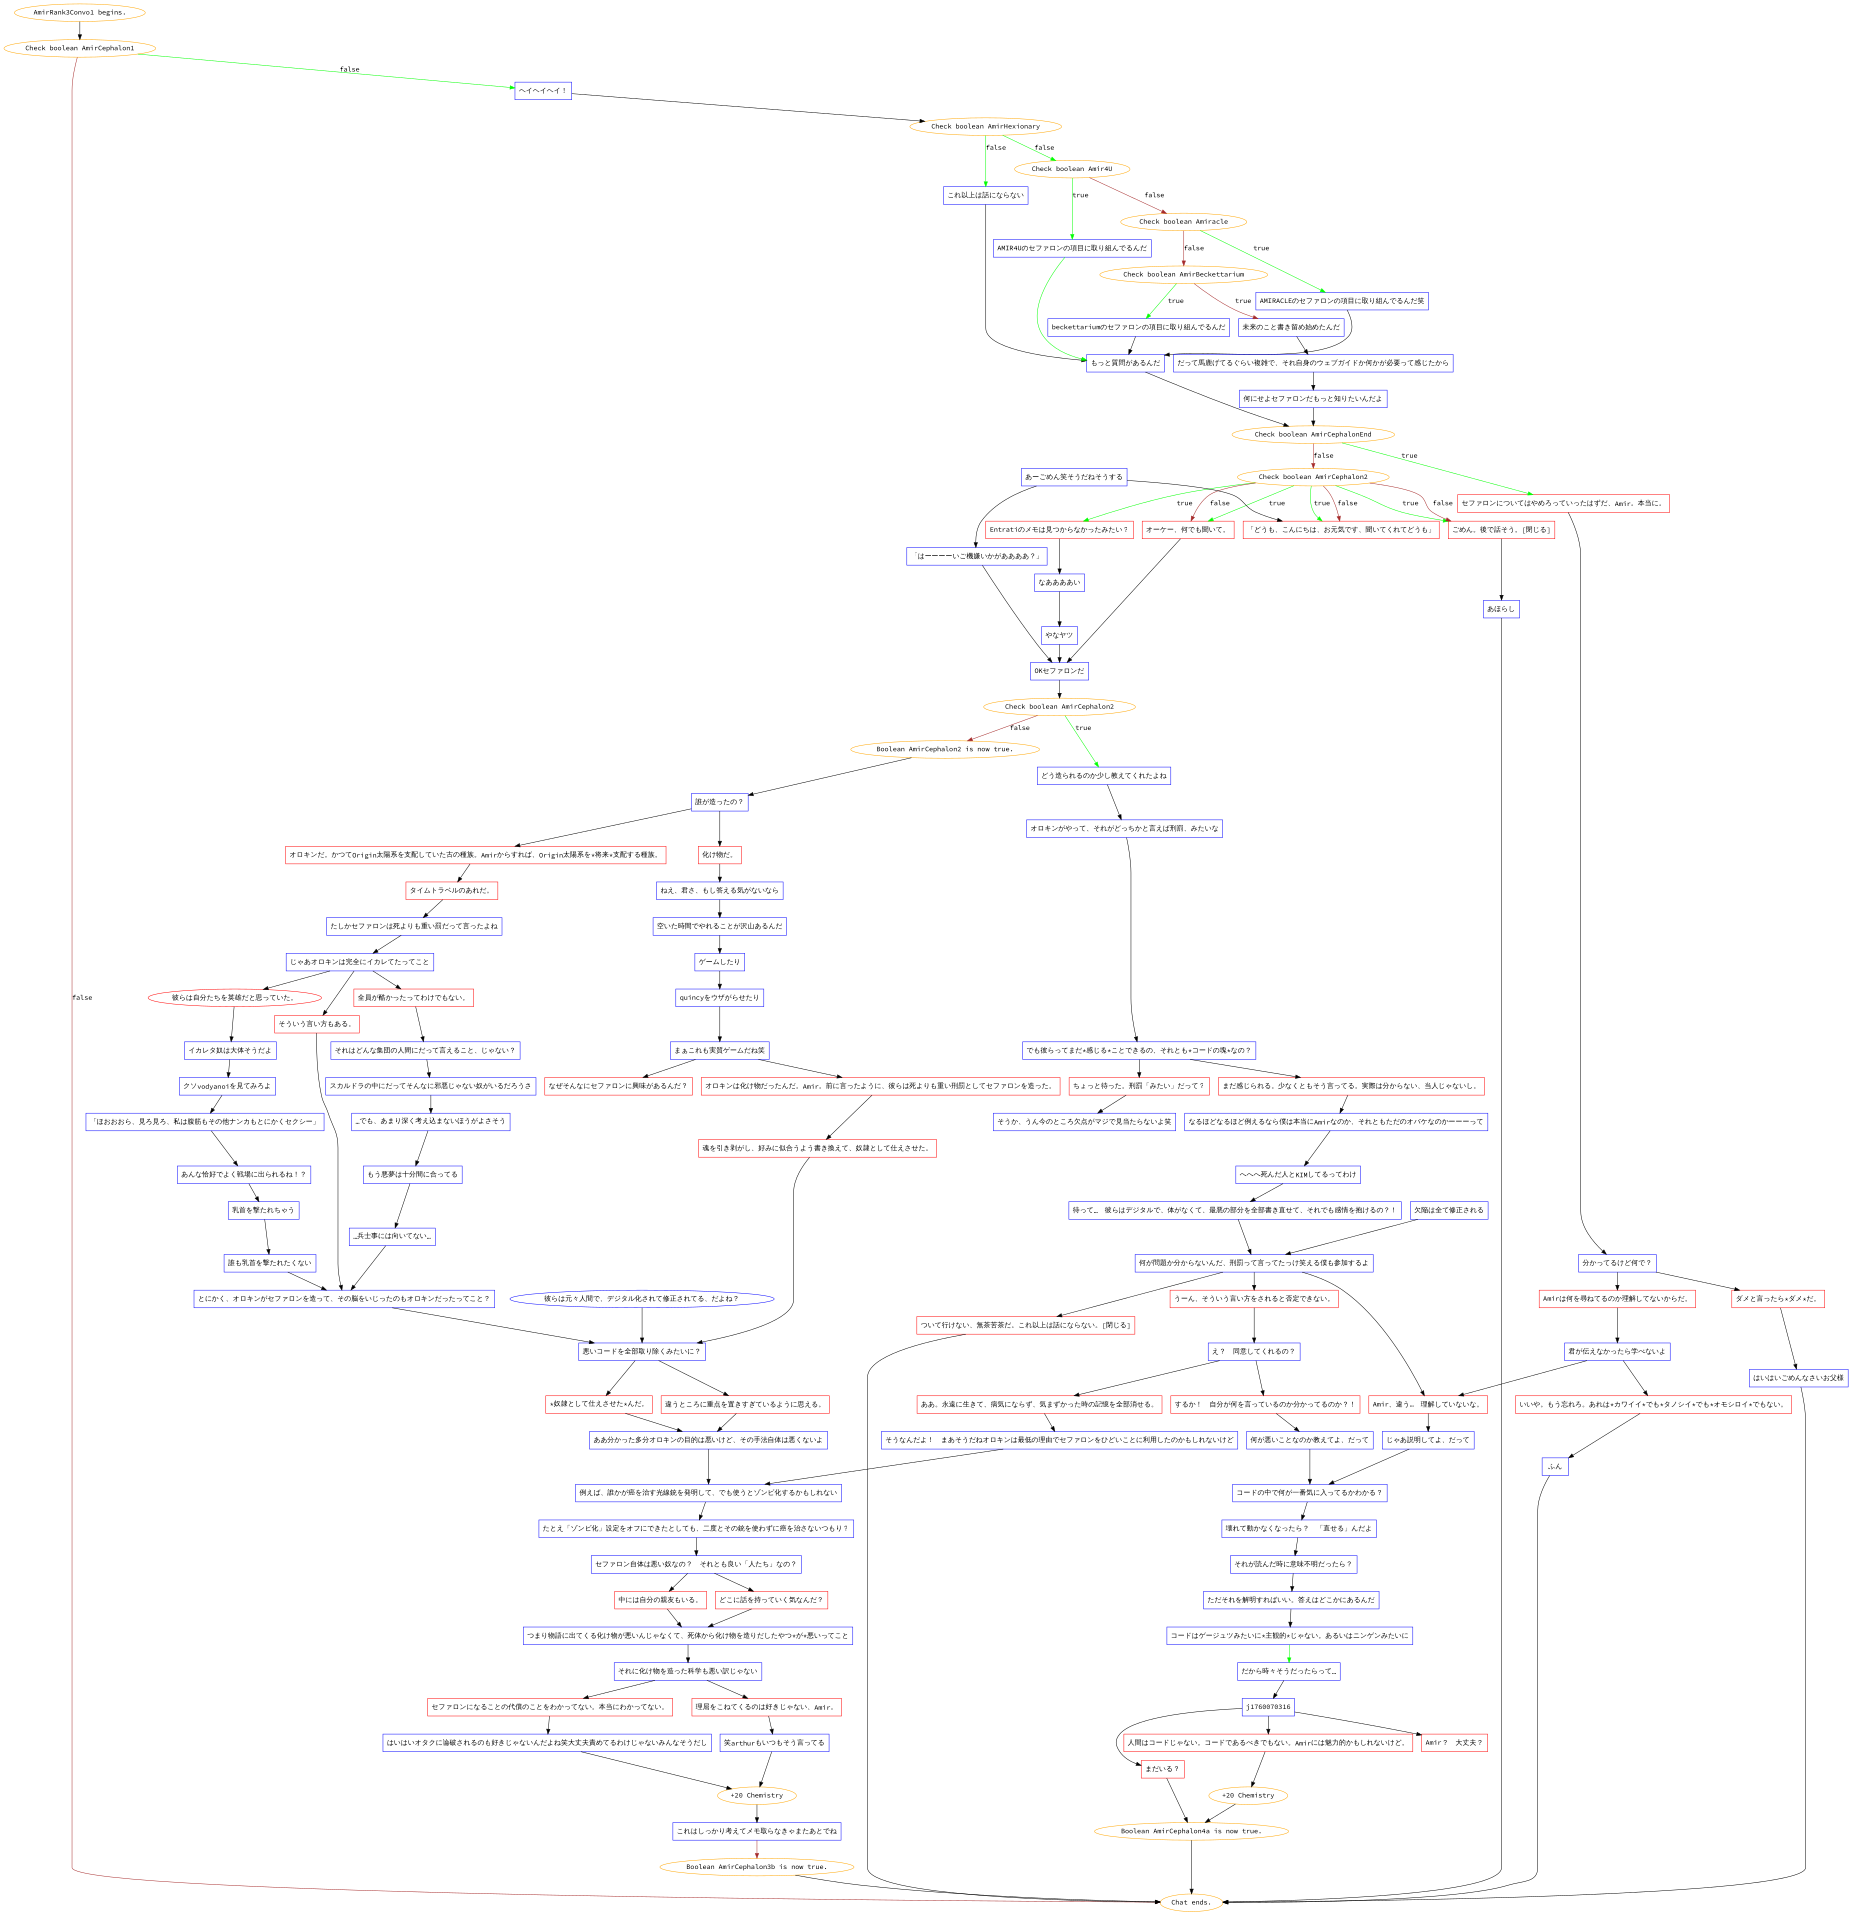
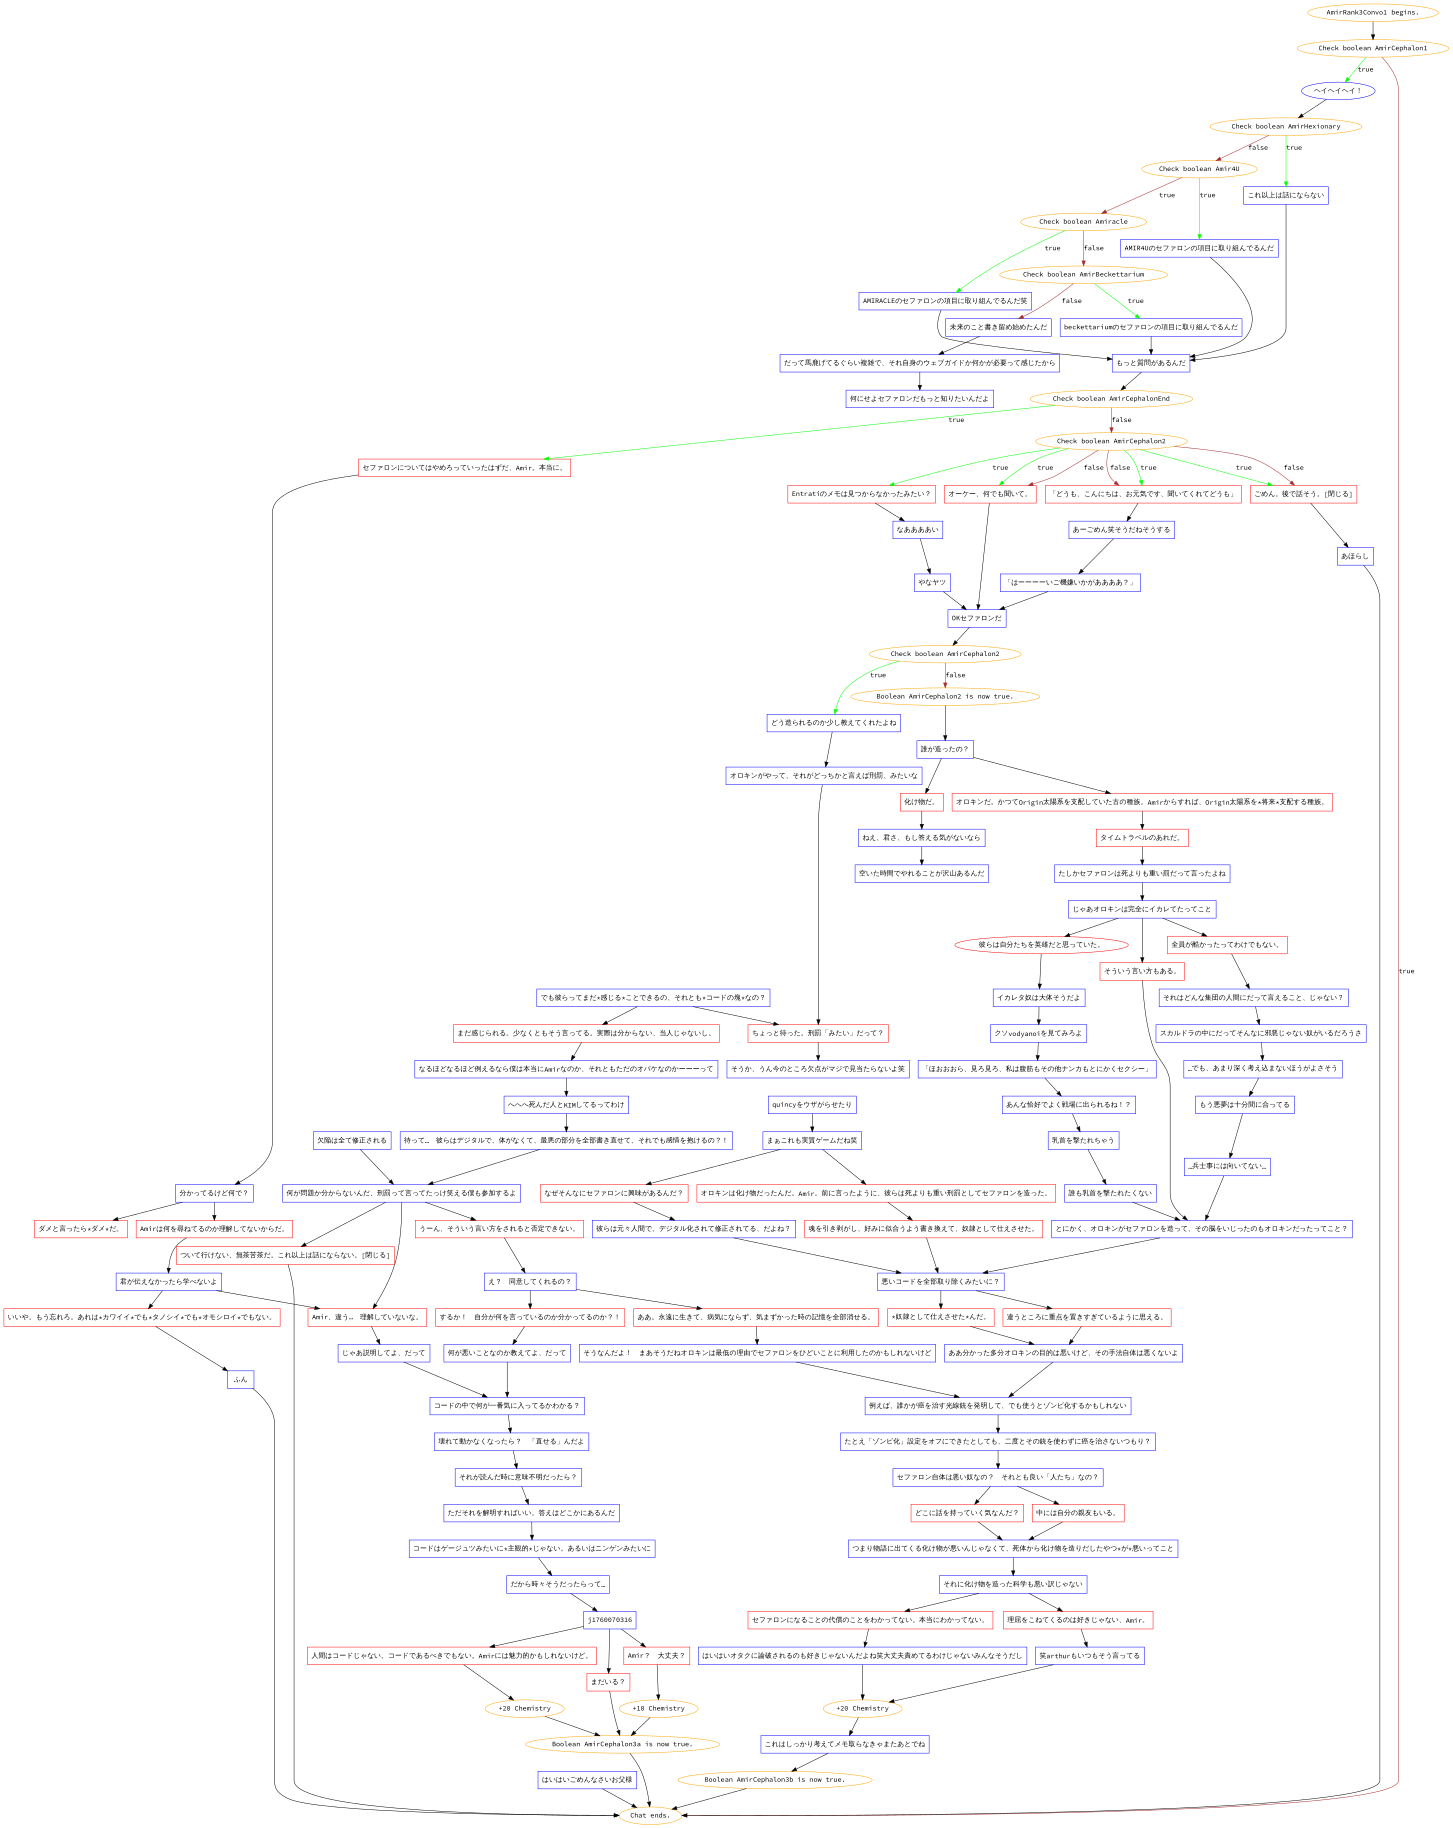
(350, 70) -> (1366, 70)
(543, 91) -> (1338, 91)
(1027, 147) -> (1245, 147)
(996, 148) -> (1294, 148)
(1154, 196) -> (1167, 196)
(1243, 301) -> (1072, 301)
(1037, 316) -> (1252, 318)
(1313, 414) -> none
(1198, 487) -> (1134, 510)
(1131, 937) -> (819, 902)
(720, 962) -> none
(82, 998) -> (1407, 971)
none -> (652, 1210)
(642, 1299) -> (694, 1229)
(1788, 1336) -> none
(1289, 1651) -> (544, 1565)
none -> (659, 1709)
(1192, 1831) -> (623, 1744)
(757, 1847) -> (812, 1761)
